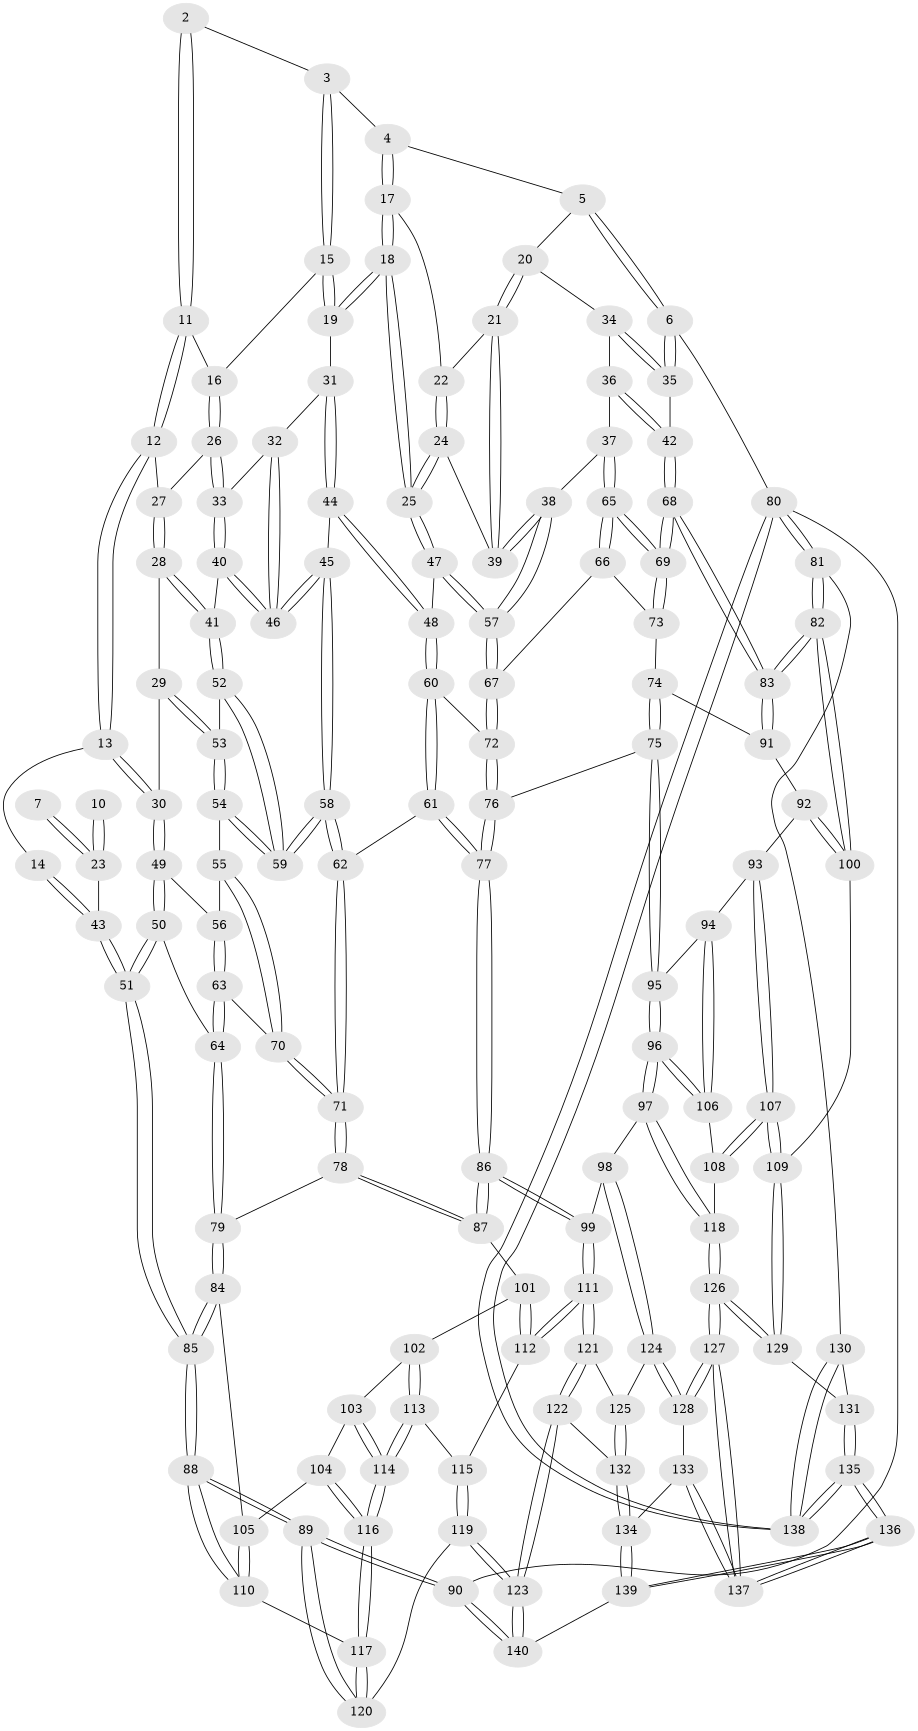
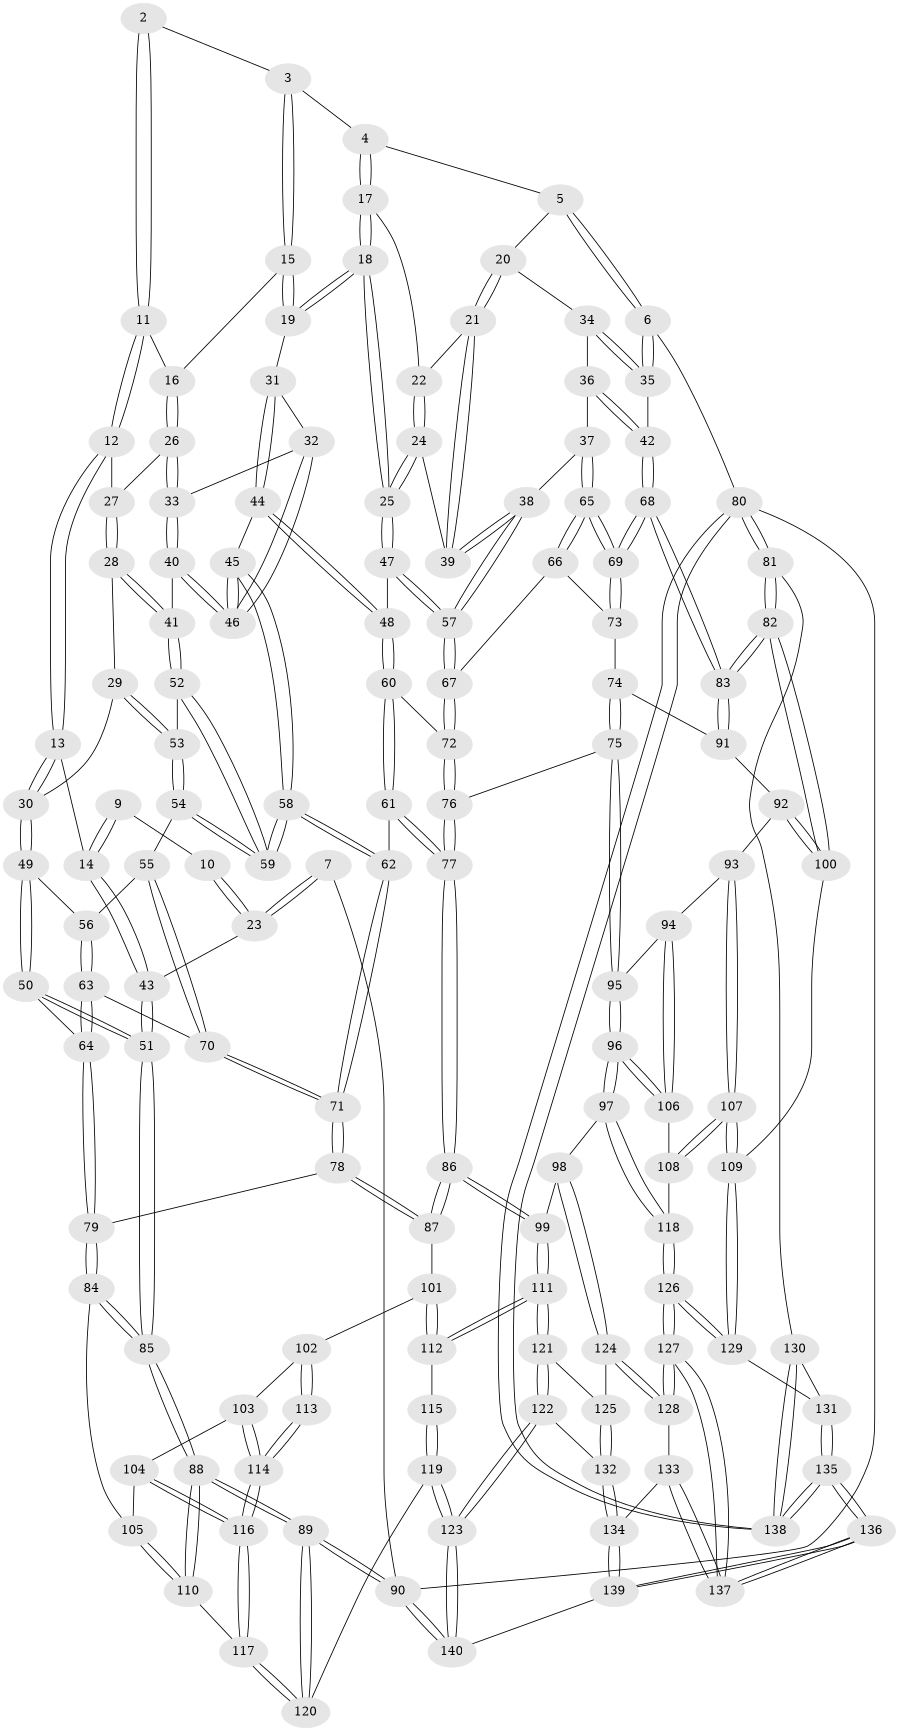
none -> (118, 805)
none -> (384, 1226)
(439, 1440) -> none
